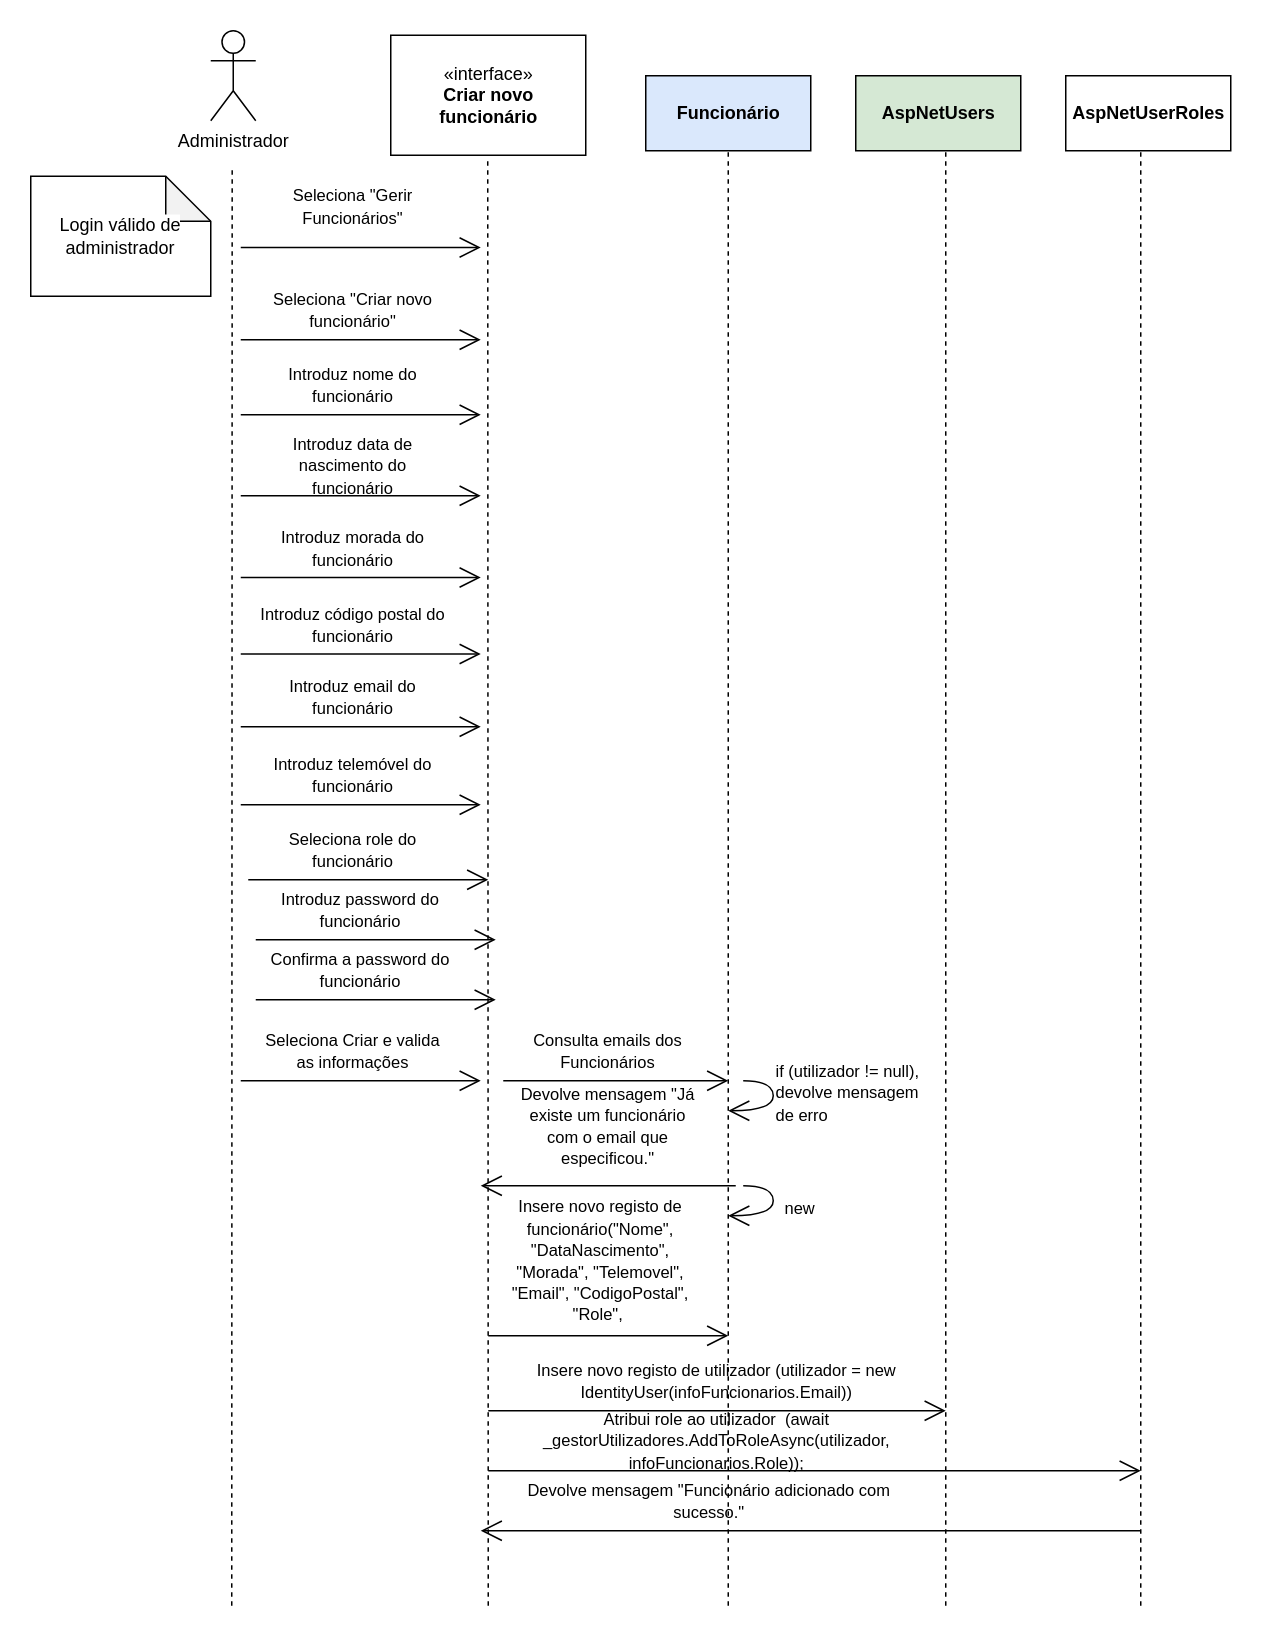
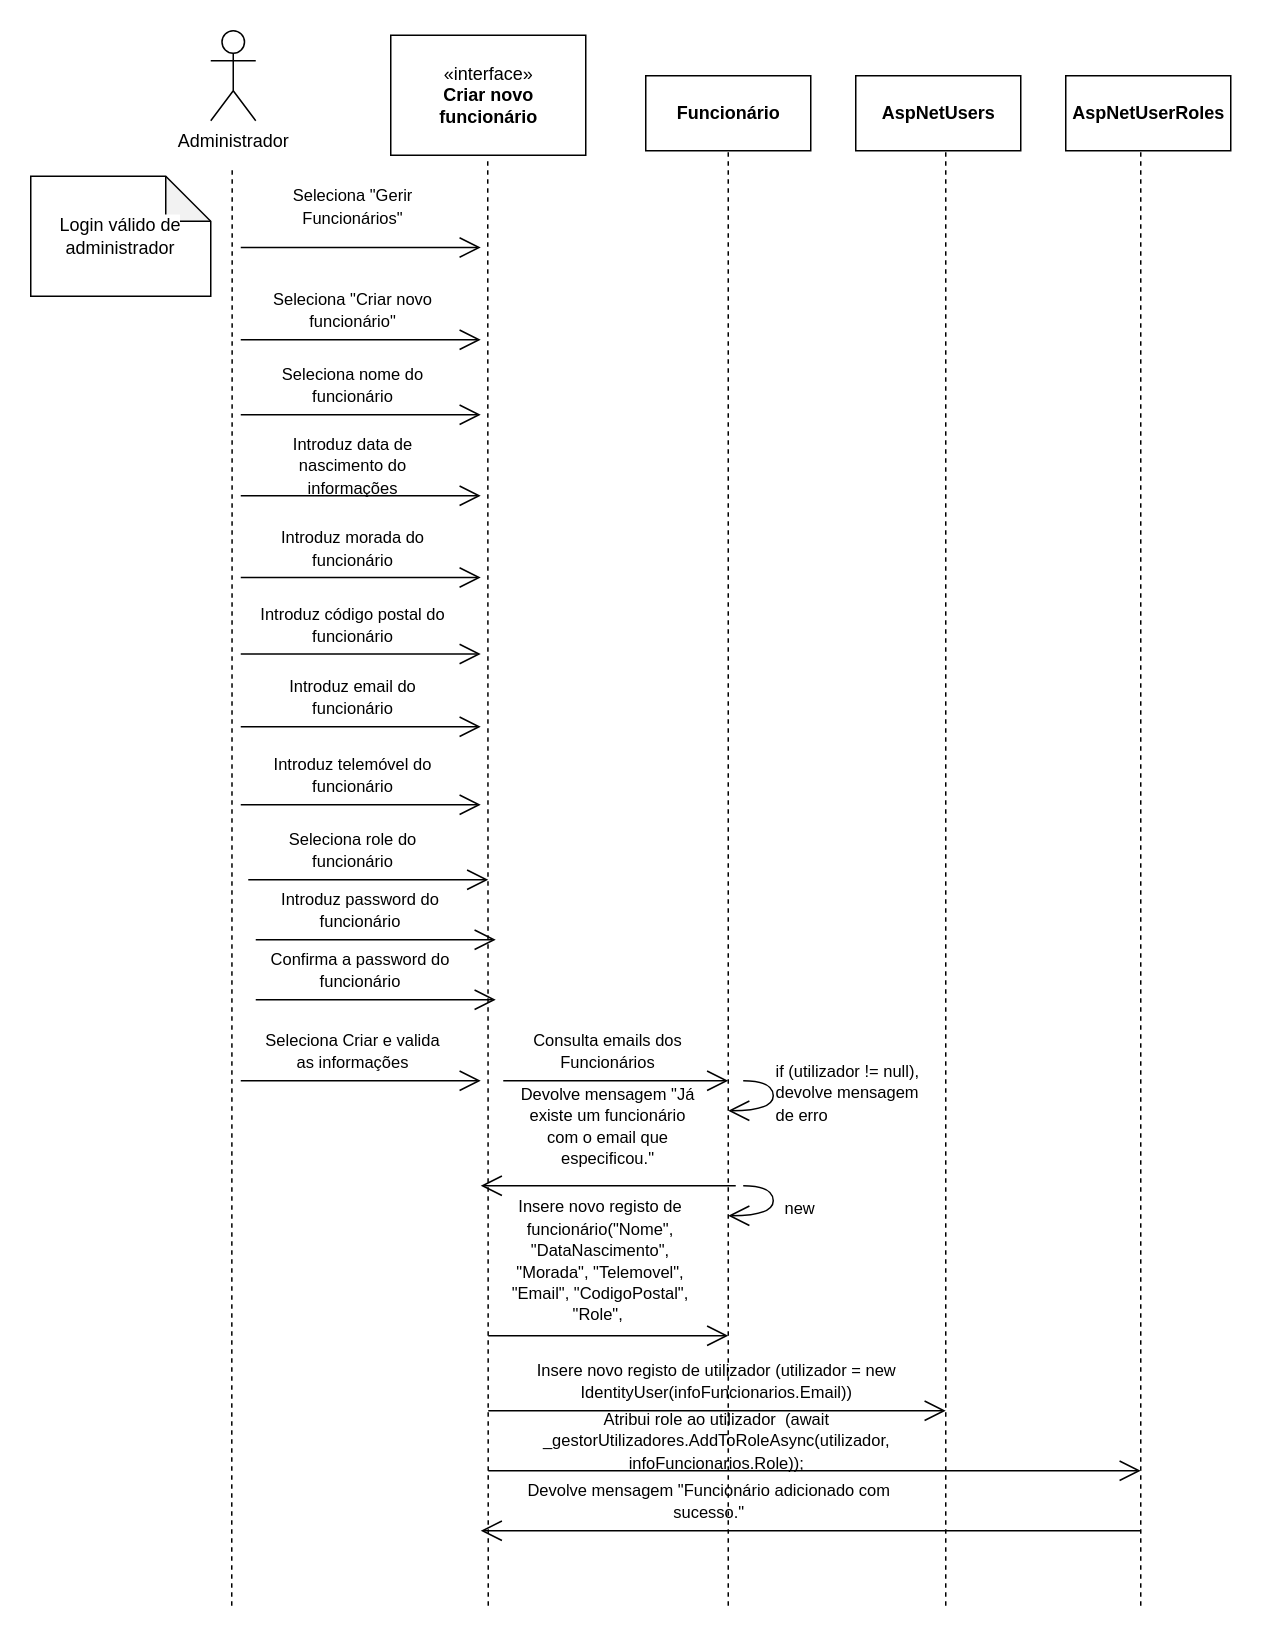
(728, 113) -> (728, 113)
(938, 113) -> (938, 113)
(353, 385) -> (353, 385)
(353, 466) -> (353, 466)
